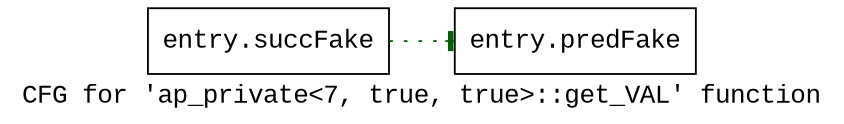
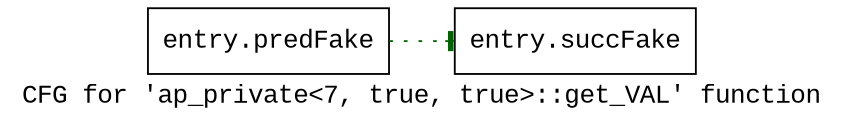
(417, 41) -> (417, 41)
